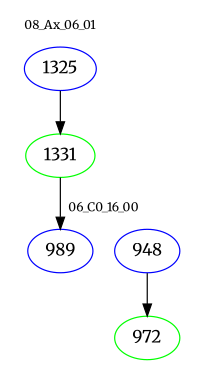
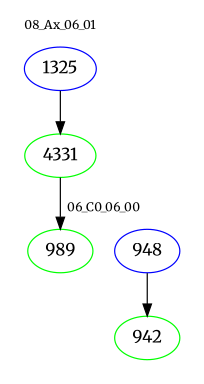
(60, 156) -> (60, 156)
(104, 208) -> (104, 208)
(60, 251) -> (60, 251)
(147, 338) -> (147, 338)
